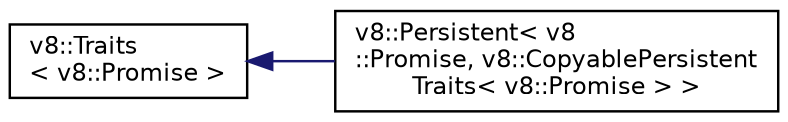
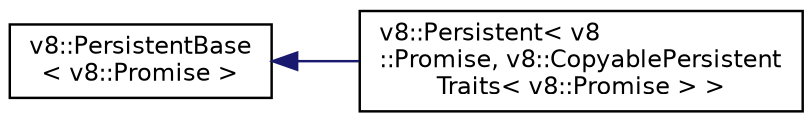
(128, 61) -> (141, 61)
